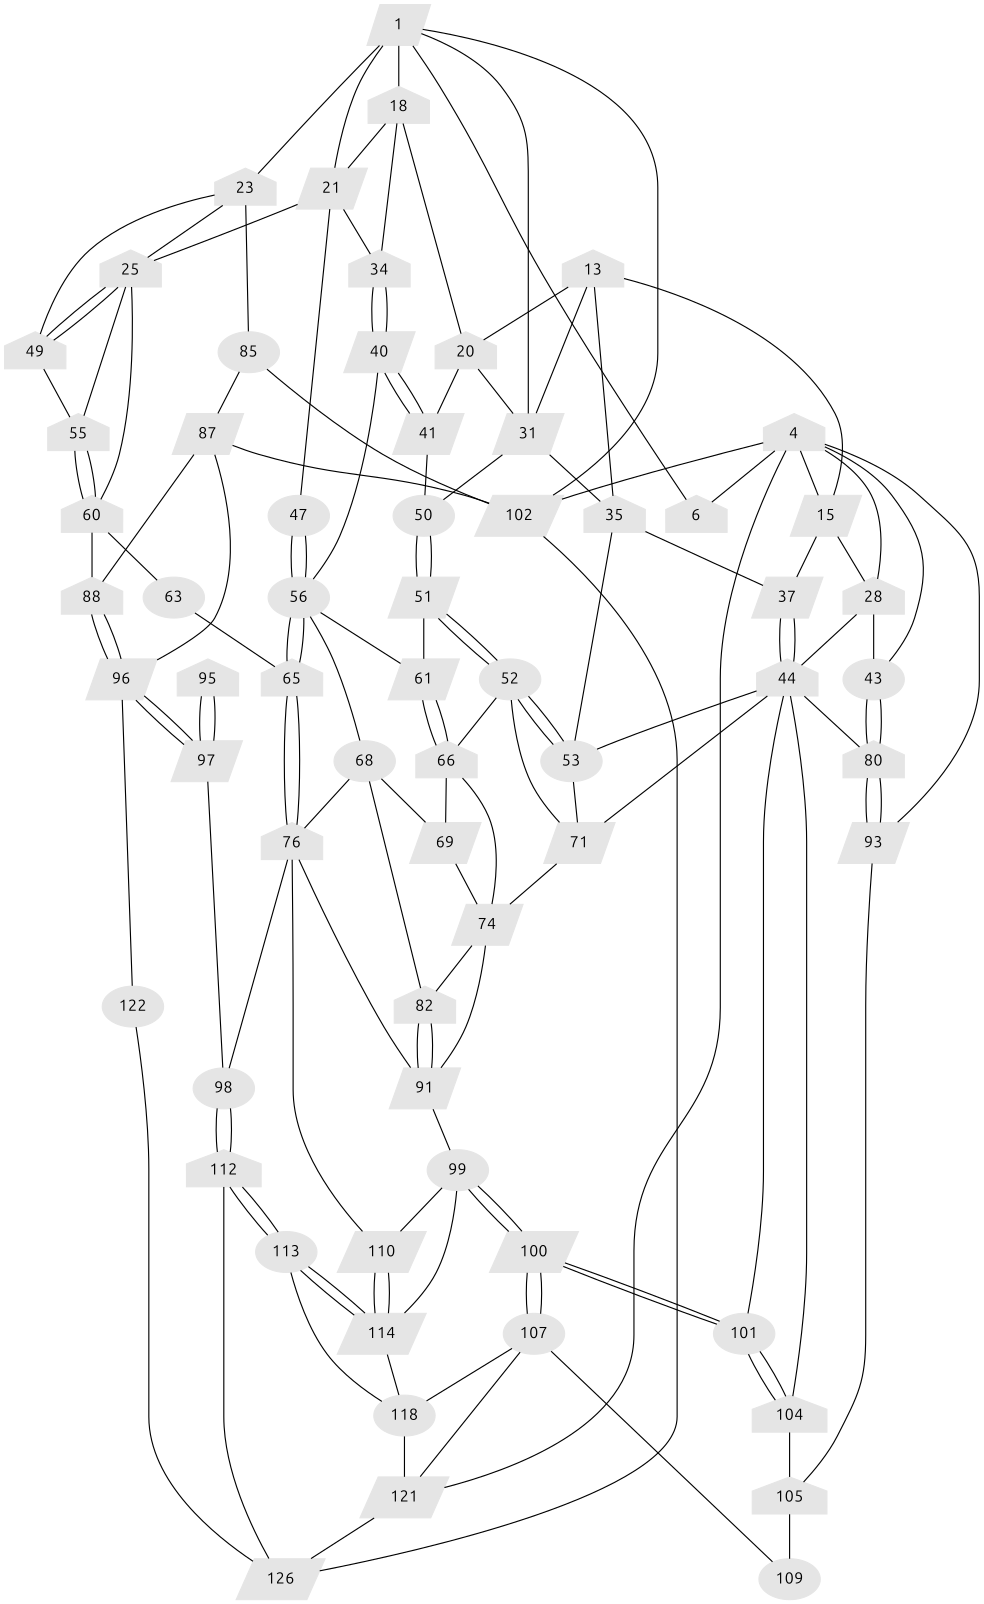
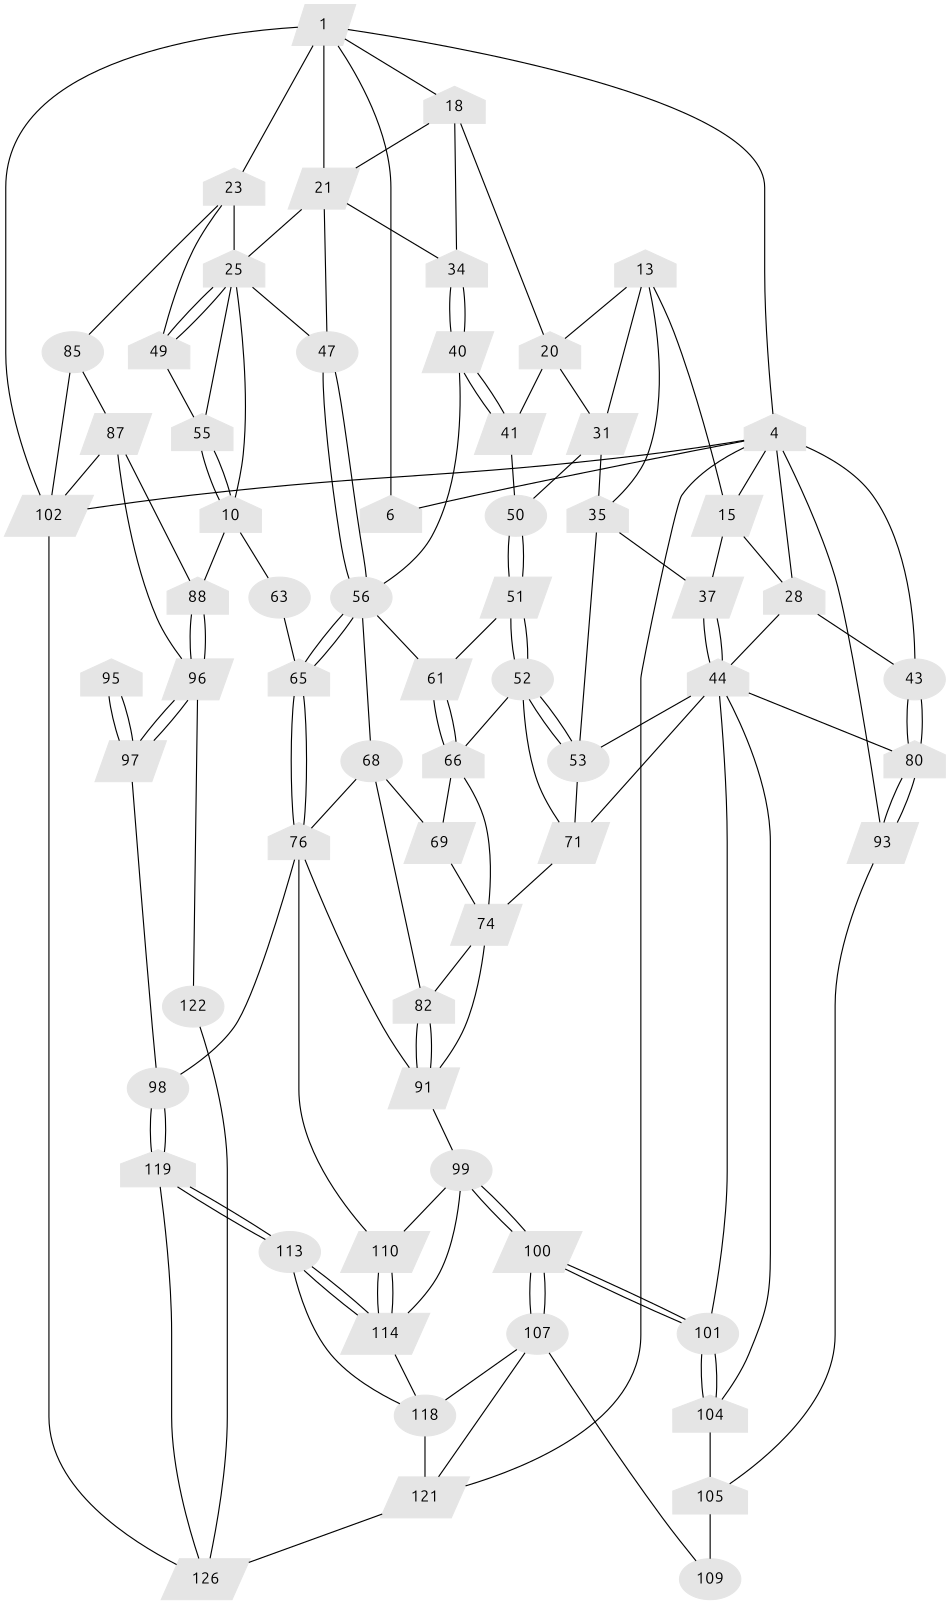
(528, 198) -> (681, 113)
none -> (281, 311)
(92, 516) -> (231, 516)
(224, 1170) -> (158, 1170)
